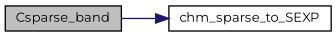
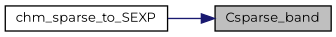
(139, 18) -> (185, 18)
